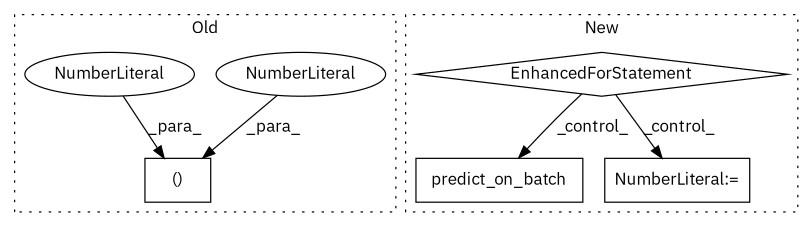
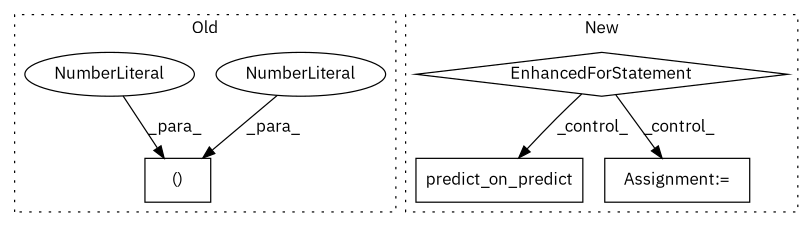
(499, 180) -> (499, 180)
(677, 180) -> (677, 180)
